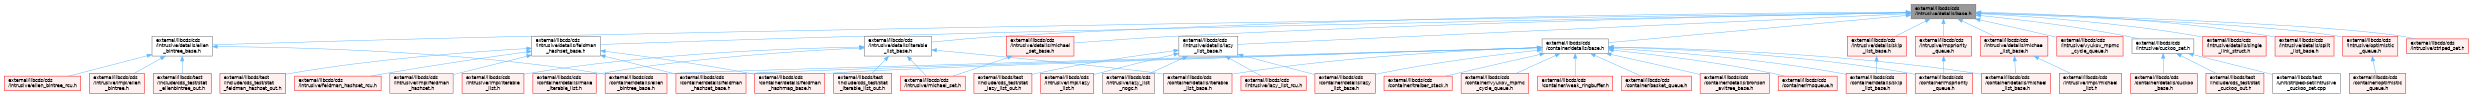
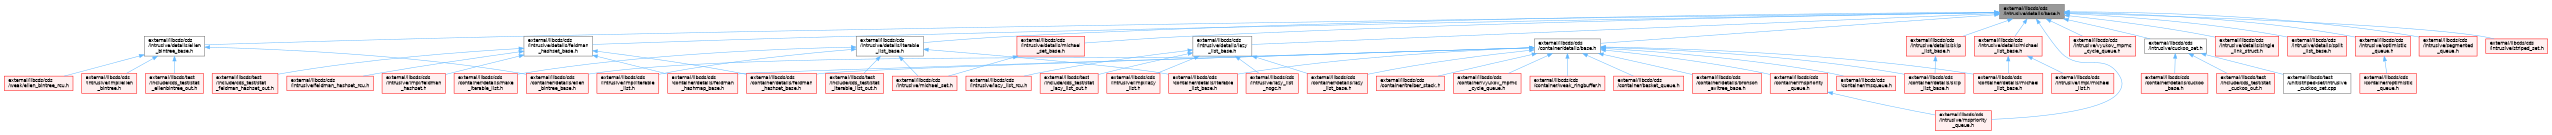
none -> (2448, 46)
(1944, 66) -> (1884, 105)
(43, 83) -> (39, 83)
(421, 83) -> (414, 83)
(1129, 83) -> (1272, 83)
